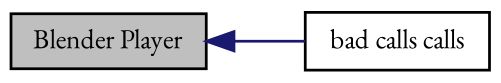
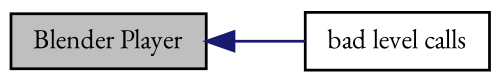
(397, 41) -> (397, 41)
